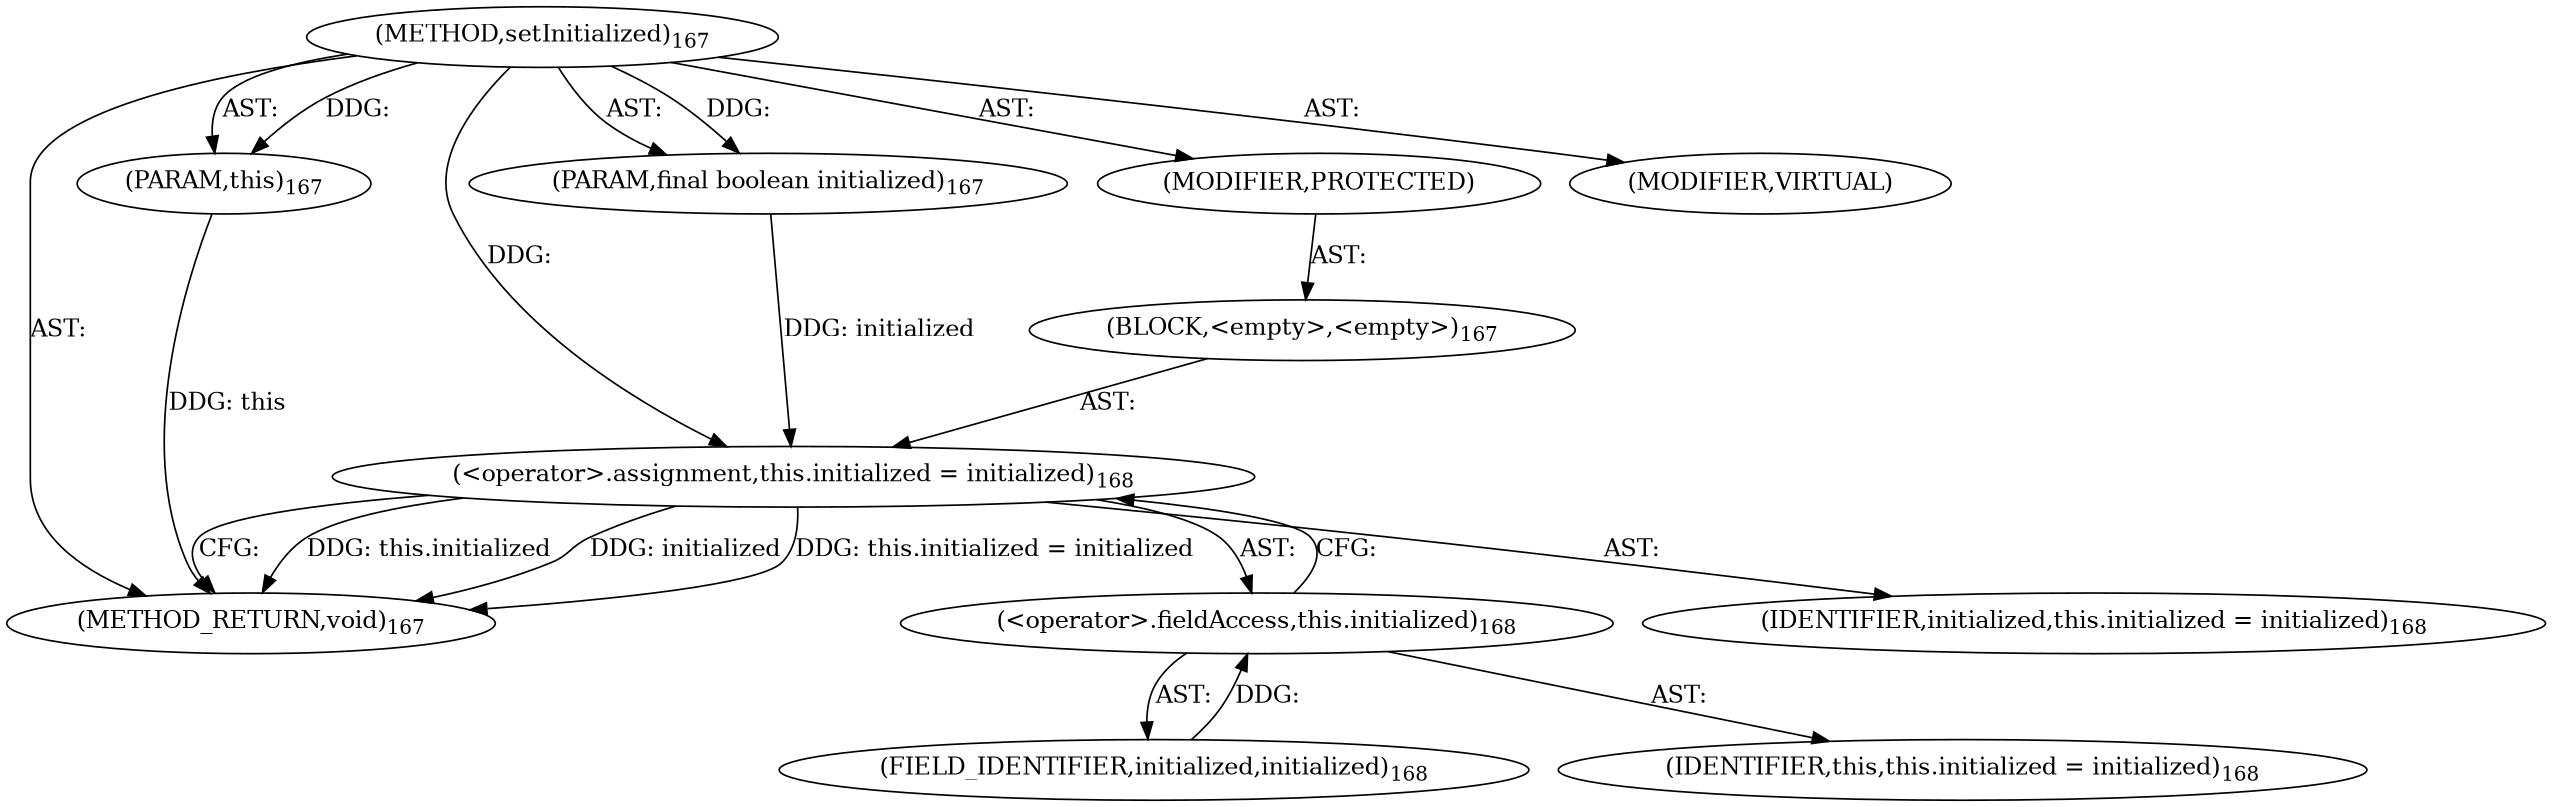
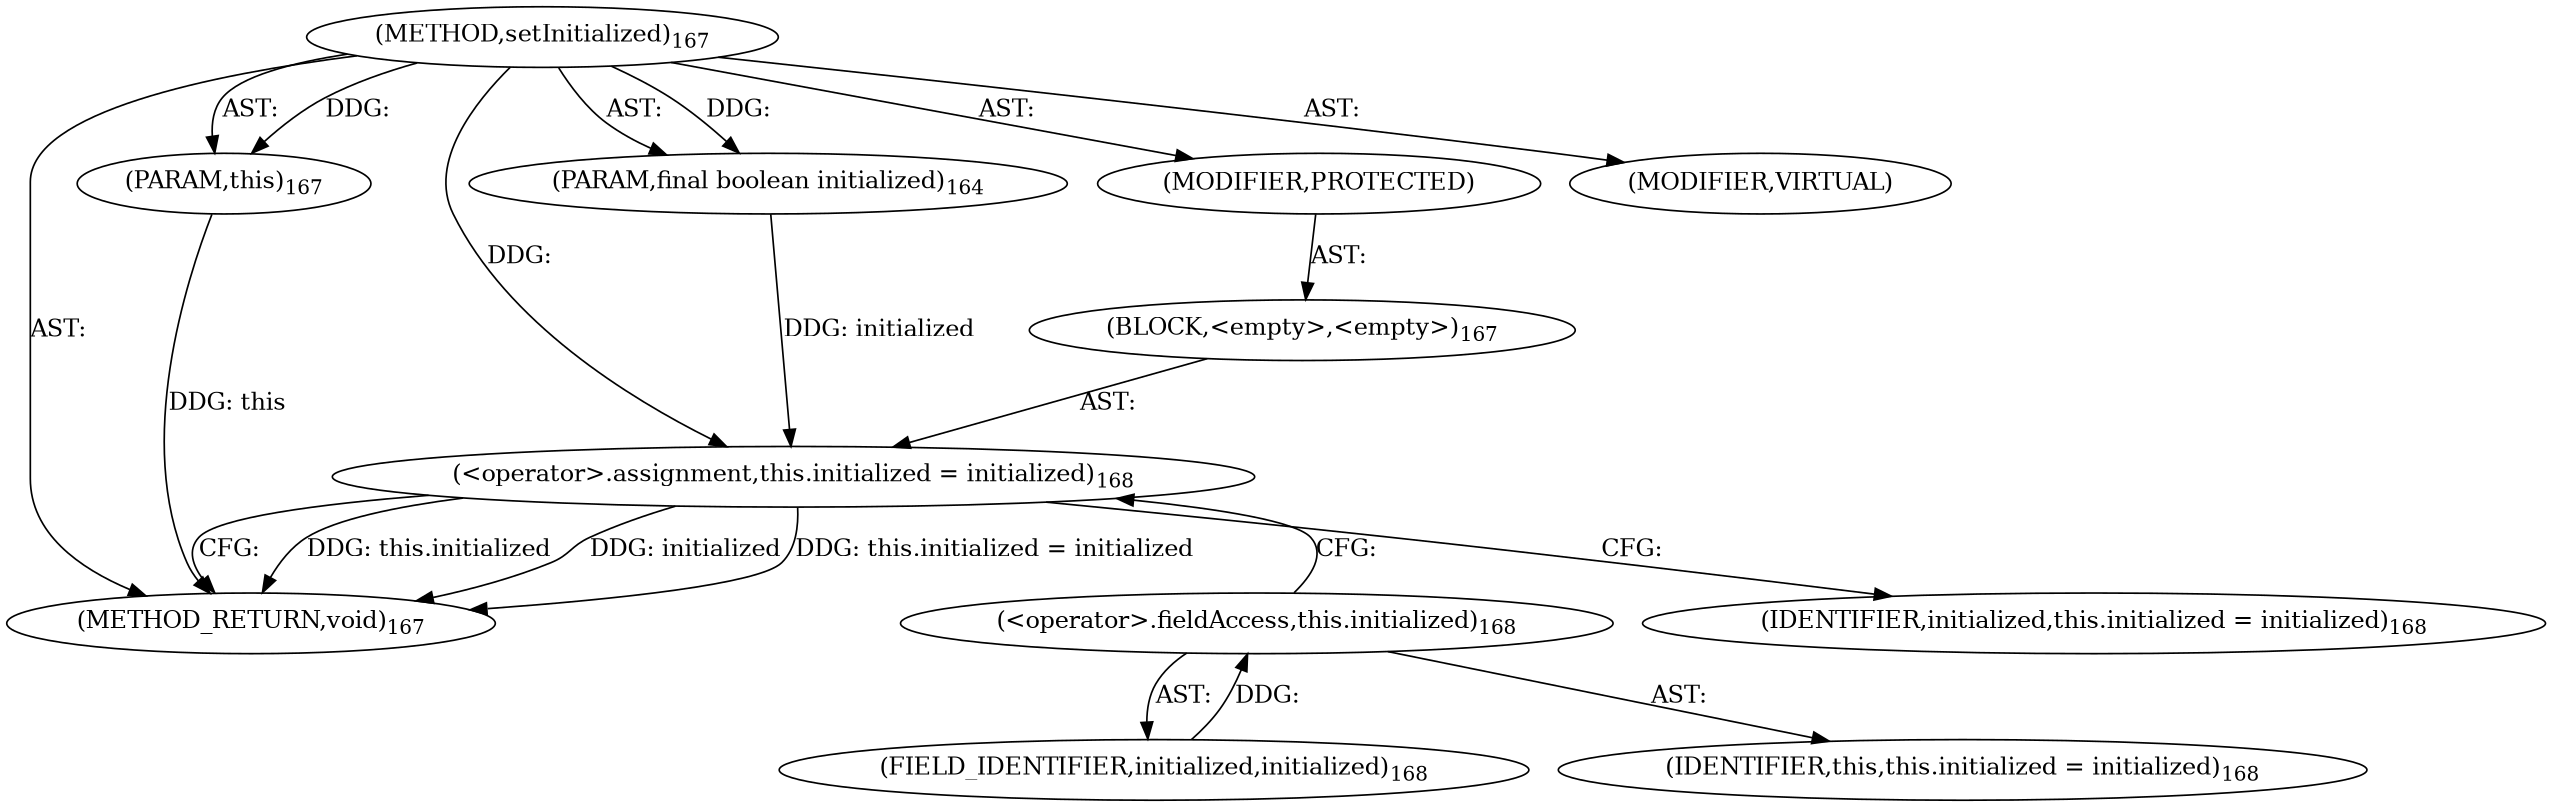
(965, 181) -> (965, 181)
(1204, 528) -> none
(1636, 550) -> (1636, 550)
